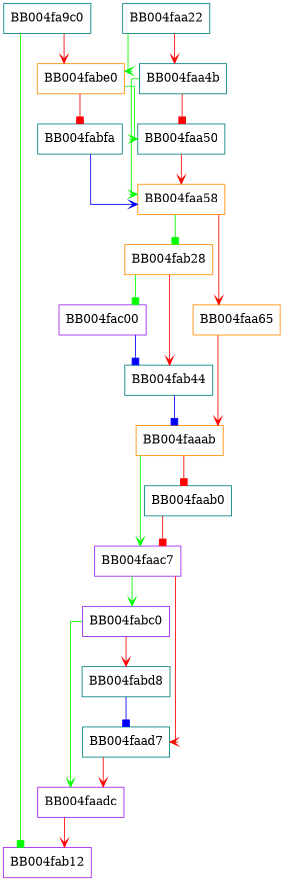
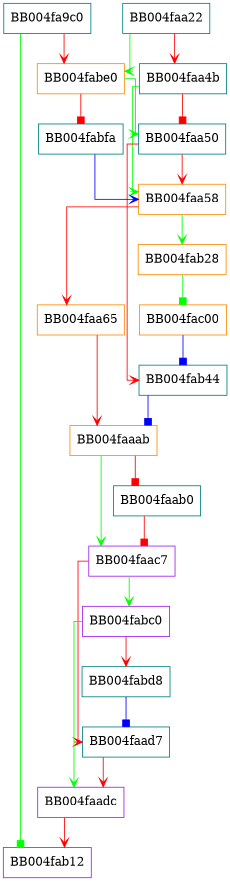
(175, 225) -> (182, 225)
(170, 316) -> (127, 258)
(103, 320) -> (183, 320)
